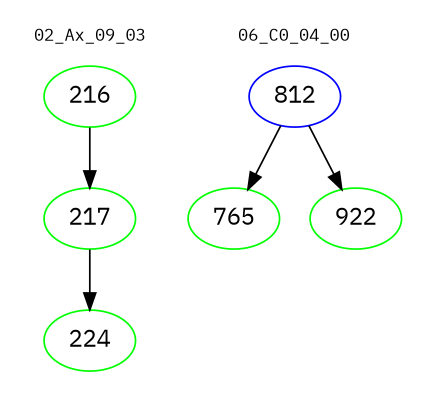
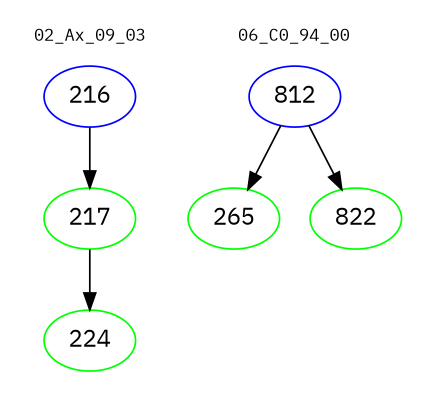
(295, 36) -> (295, 36)
(90, 97) -> (90, 97)
(234, 219) -> (234, 219)
(356, 219) -> (356, 219)
